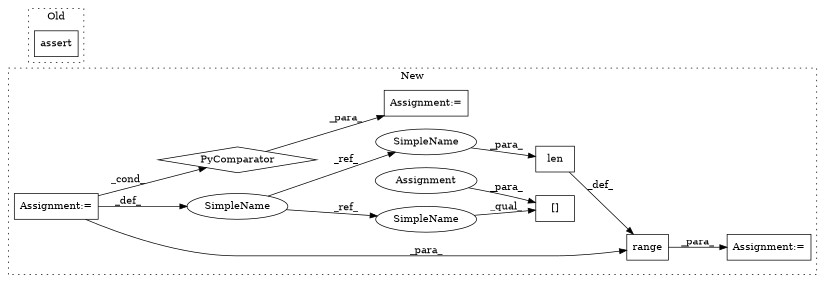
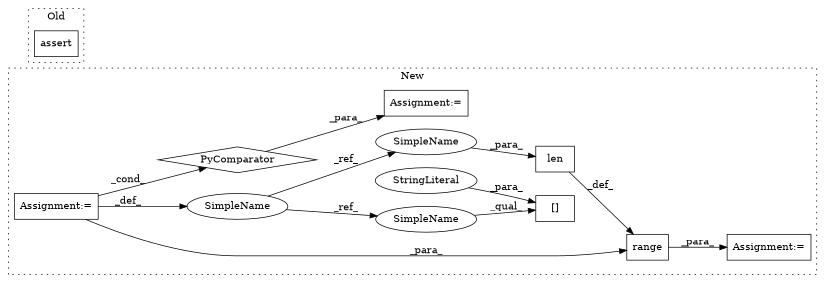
(426, 181) -> (426, 181)
